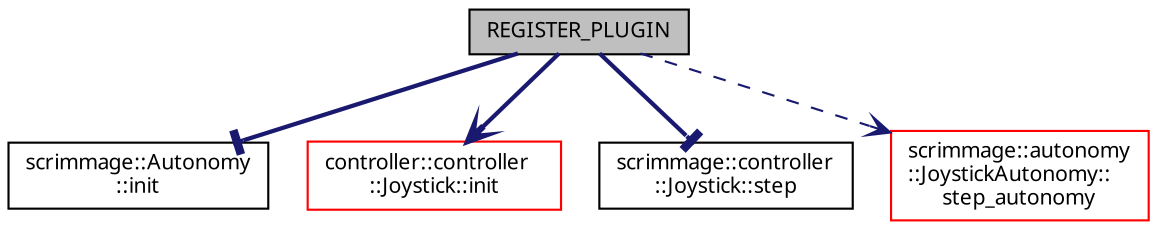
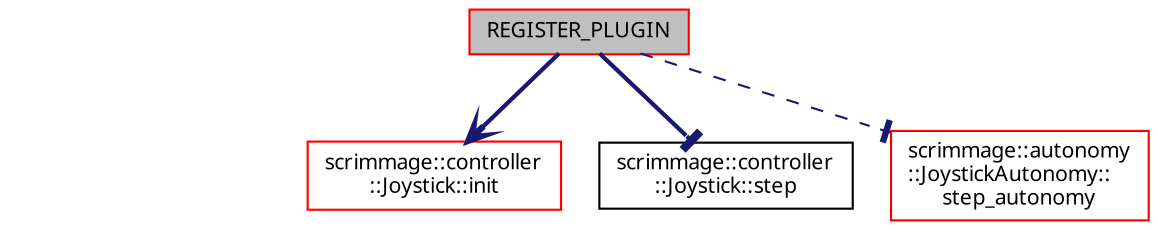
(579, 32) -> (579, 32)
(755, 90) -> (755, 90)
(138, 176) -> none
(434, 176) -> (434, 176)
